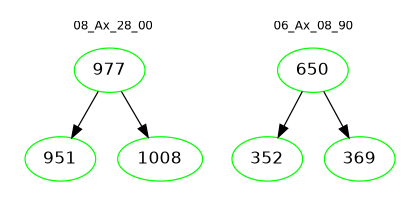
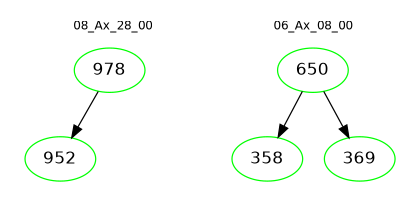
(314, 26) -> (314, 26)
(110, 70) -> (110, 70)
(60, 159) -> (60, 159)
(160, 159) -> none
(267, 159) -> (267, 159)
